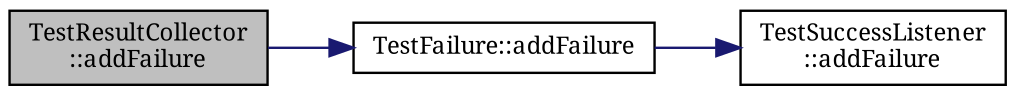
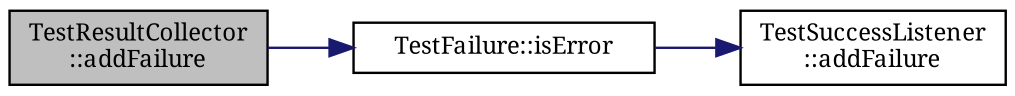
(504, 48) -> (504, 48)
